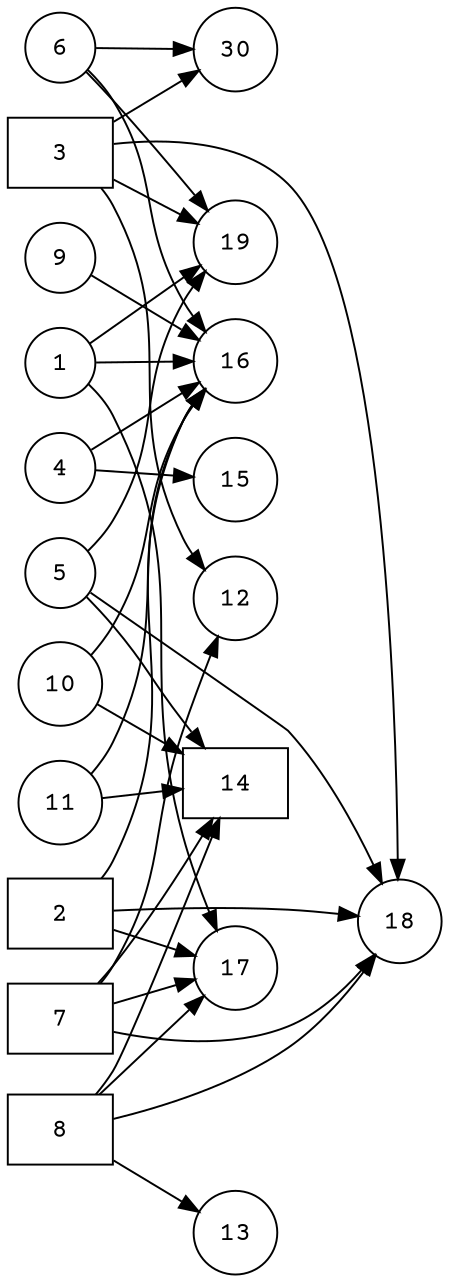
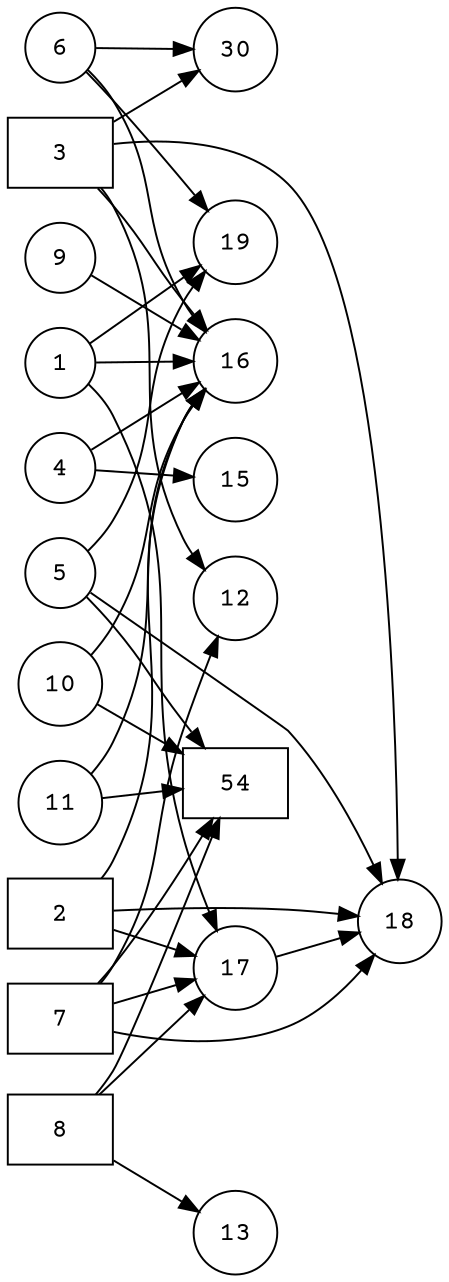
(134, 190) -> (147, 251)
(235, 783) -> (235, 783)
(253, 1069) -> (308, 947)
